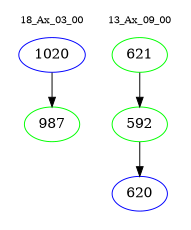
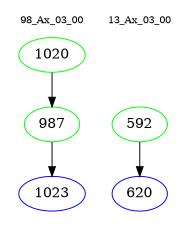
(52, 21) -> (52, 21)
(140, 21) -> (140, 21)
(52, 55) -> (52, 55)
(140, 55) -> none
none -> (52, 194)
